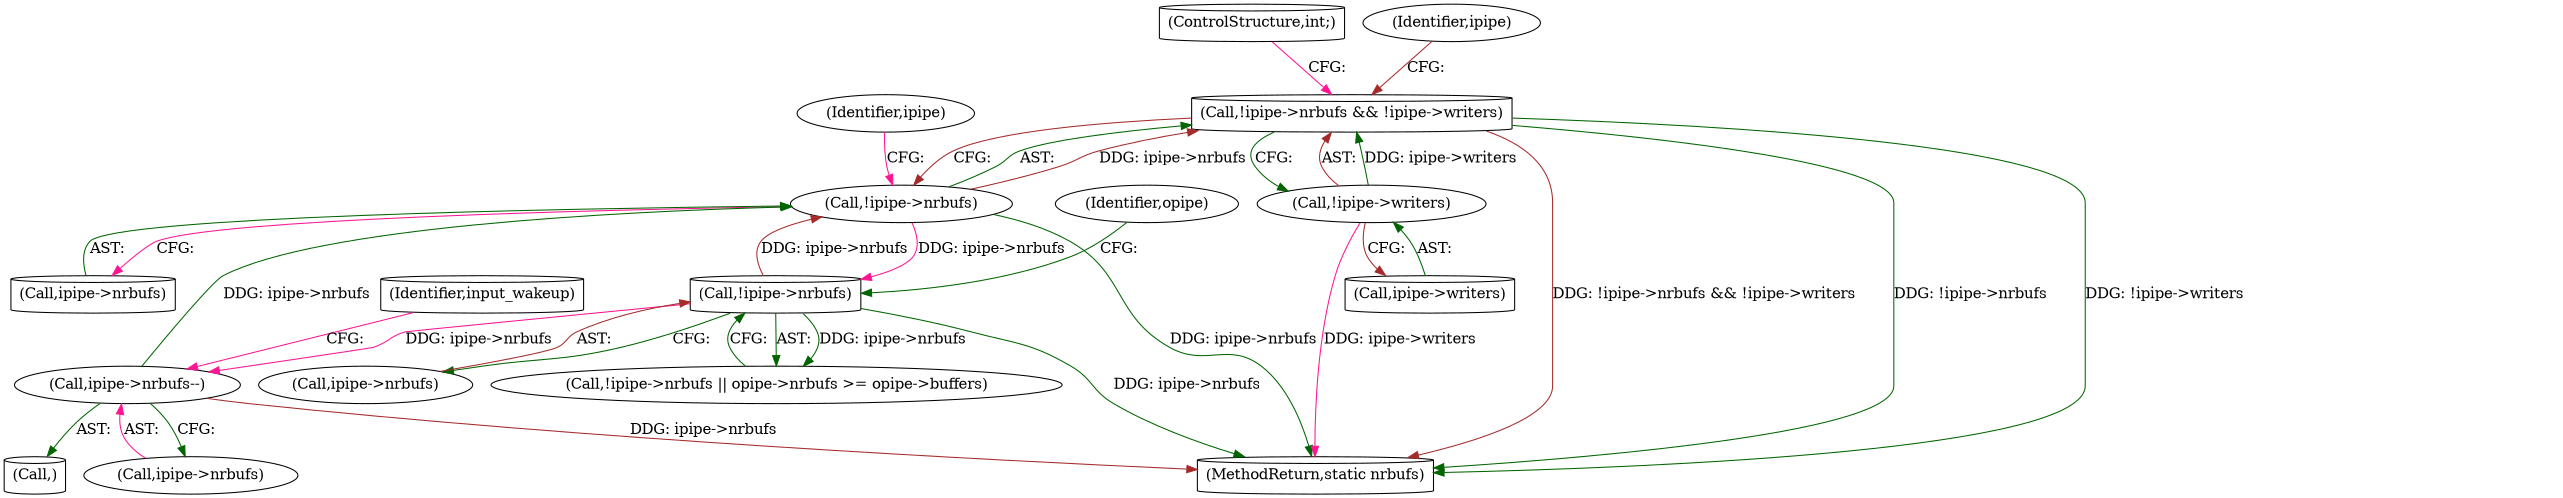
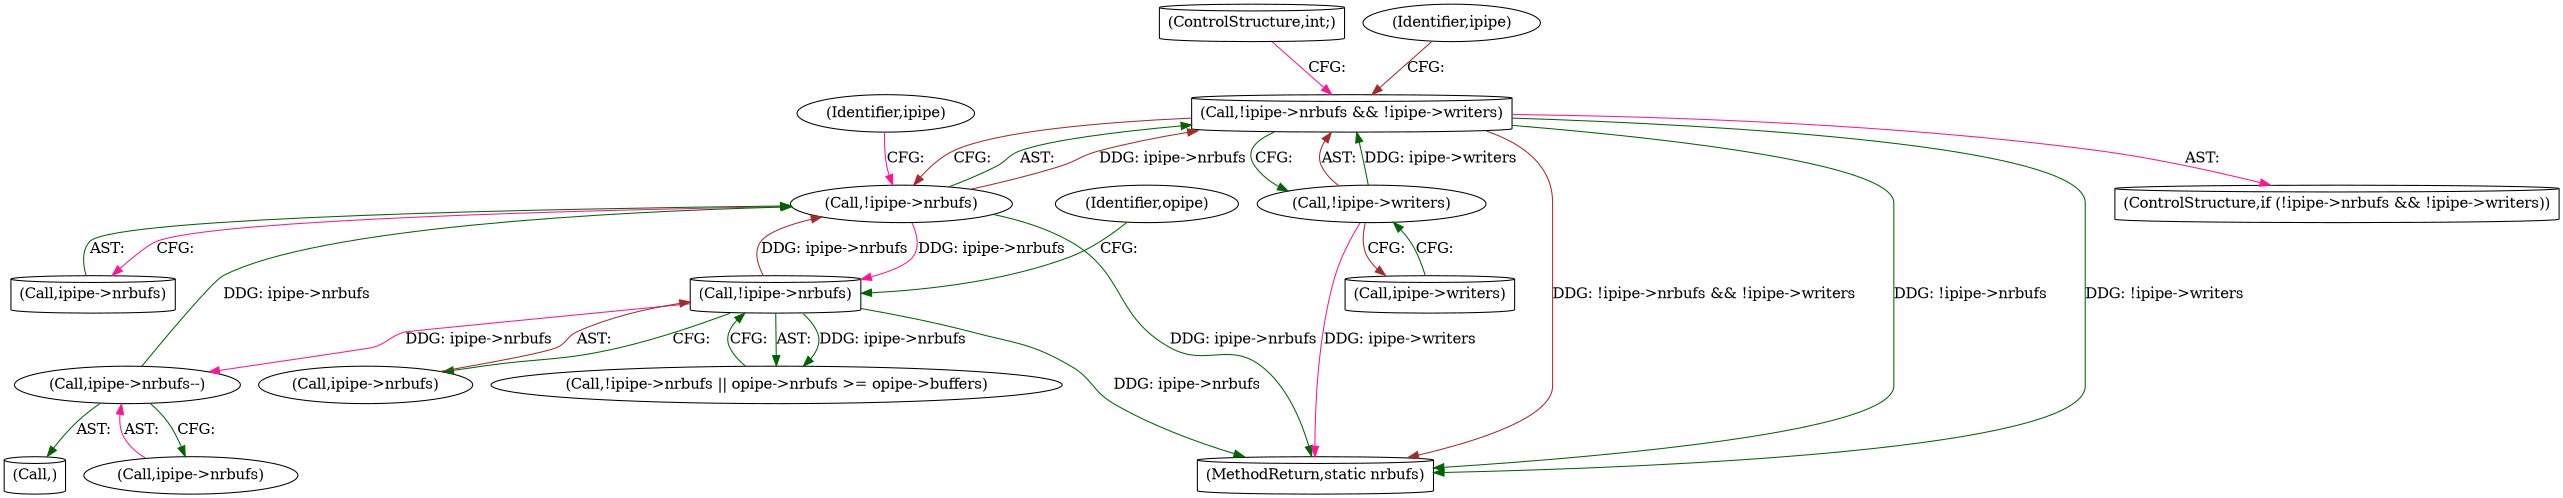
none -> (2337, 204)
(1437, 249) -> (1437, 249)
(482, 294) -> none
(696, 441) -> none
